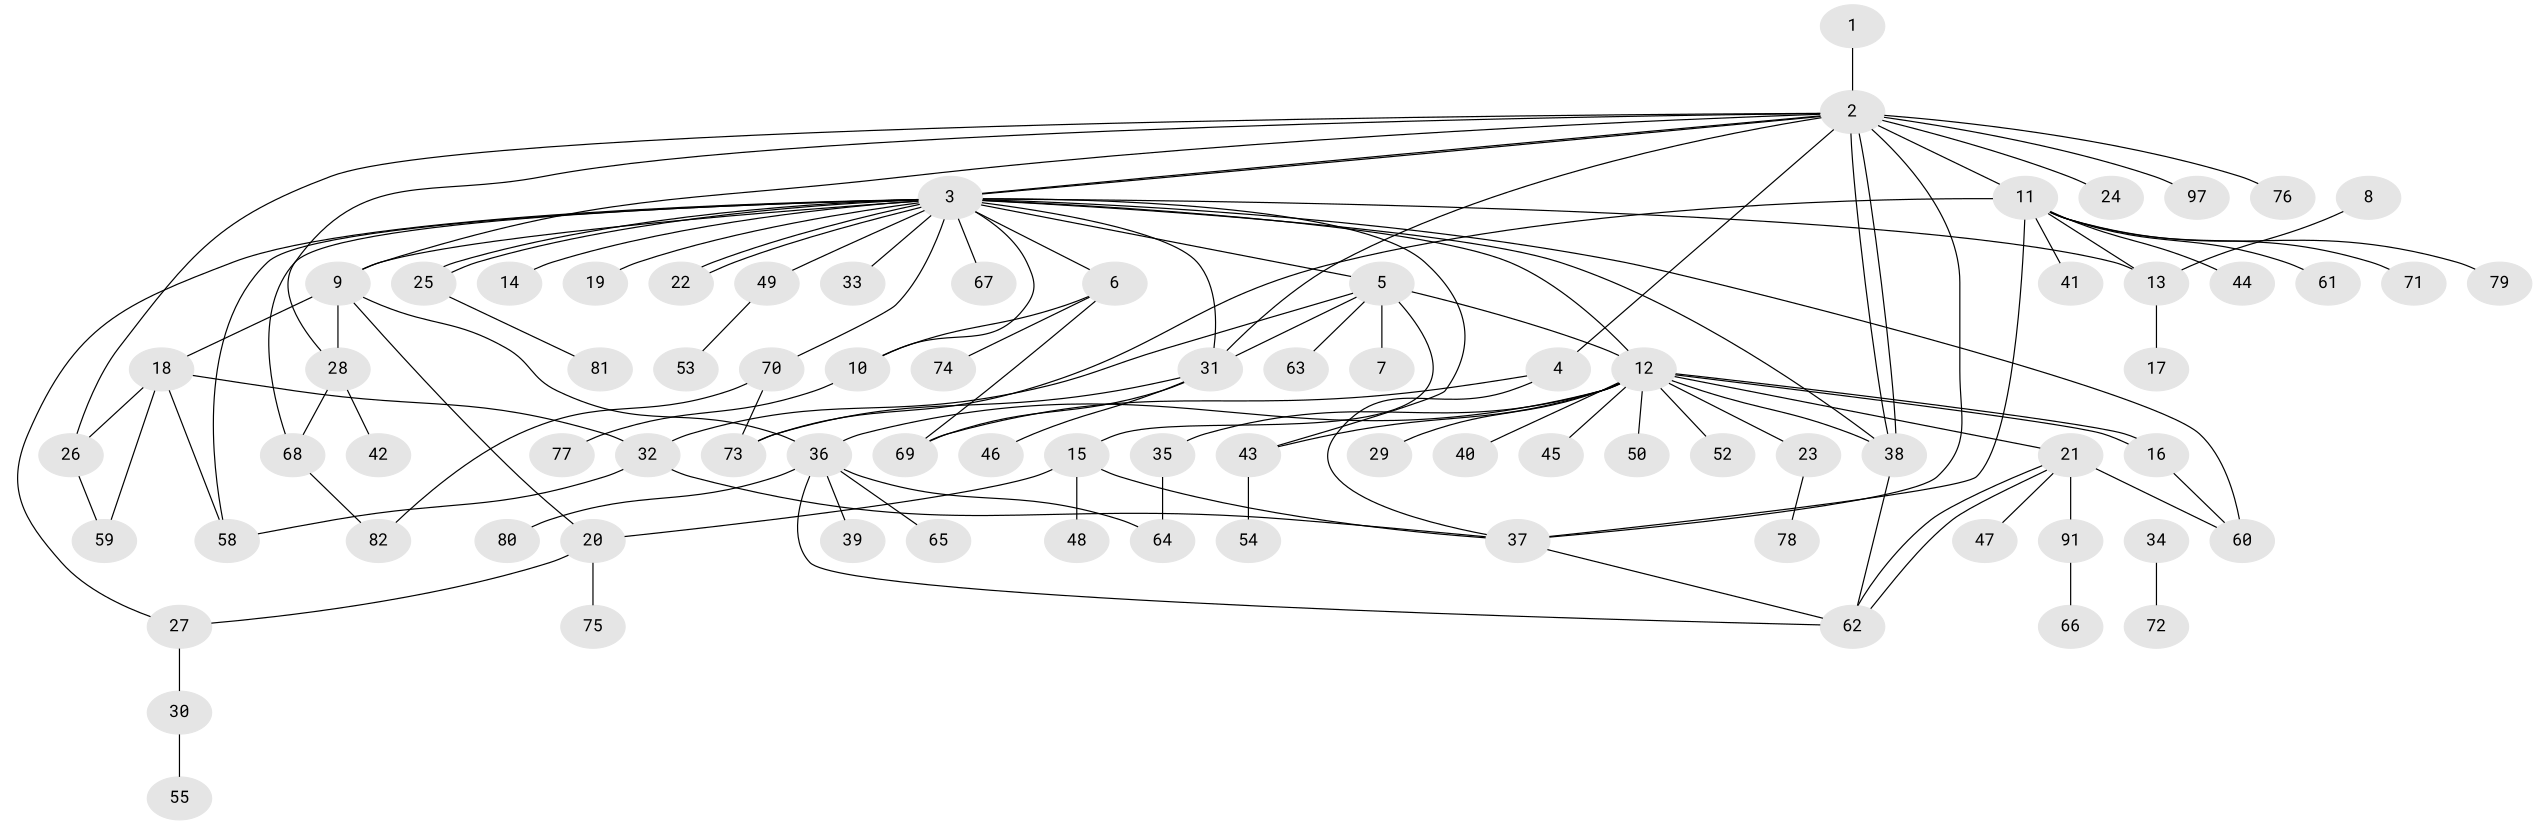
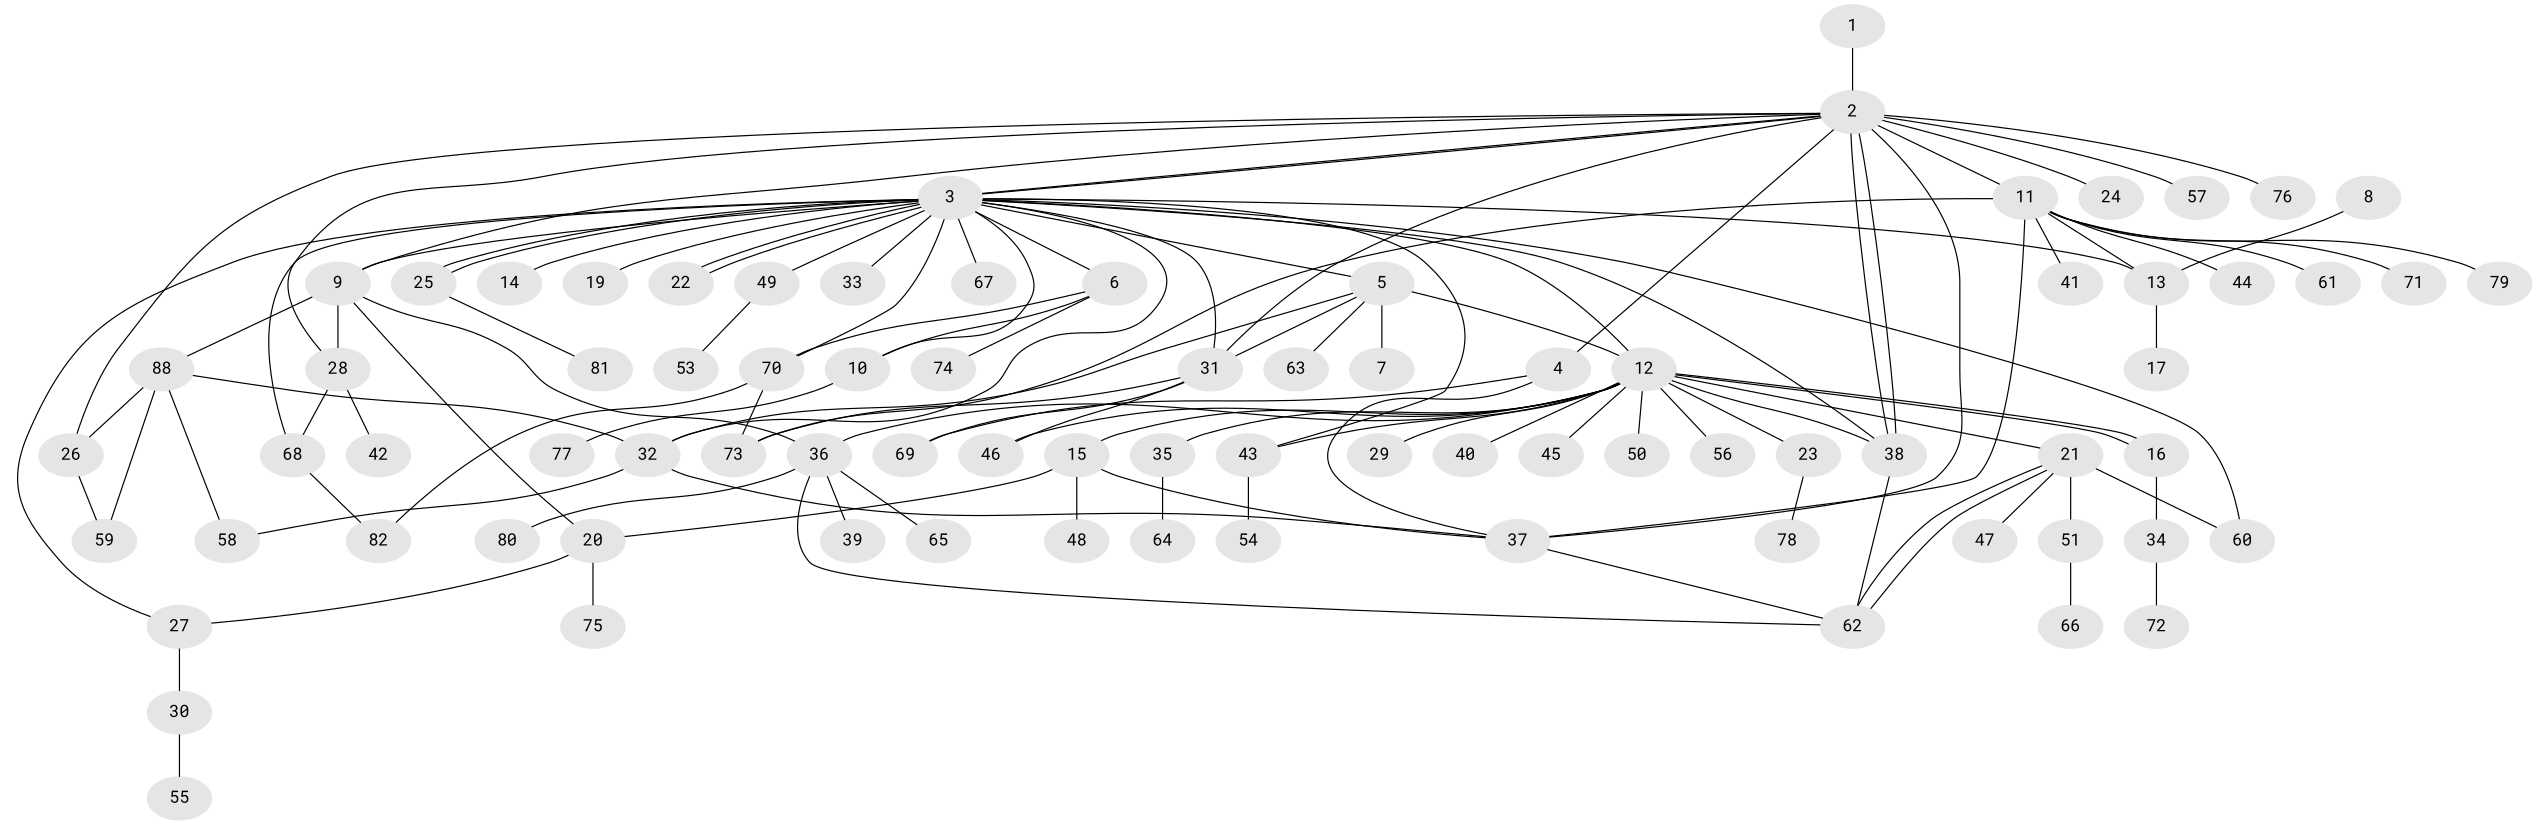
(2197, 198) -> (2197, 198)
(274, 259) -> (1025, 348)
(162, 369) -> (162, 369)
(1011, 371) -> (940, 320)
none -> (1317, 412)
(1208, 426) -> (1360, 412)
(1723, 455) -> (1723, 455)
(991, 498) -> none
(2199, 498) -> (2156, 490)
(2071, 541) -> (2071, 541)
